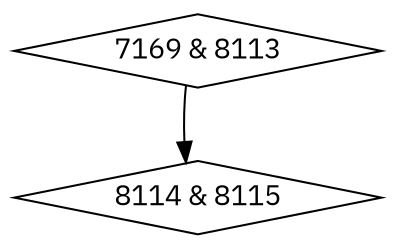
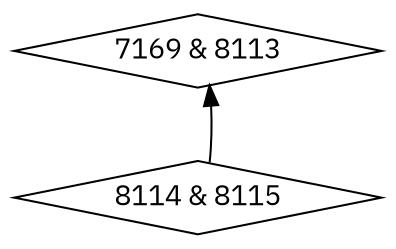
(184, 114) -> (211, 134)
